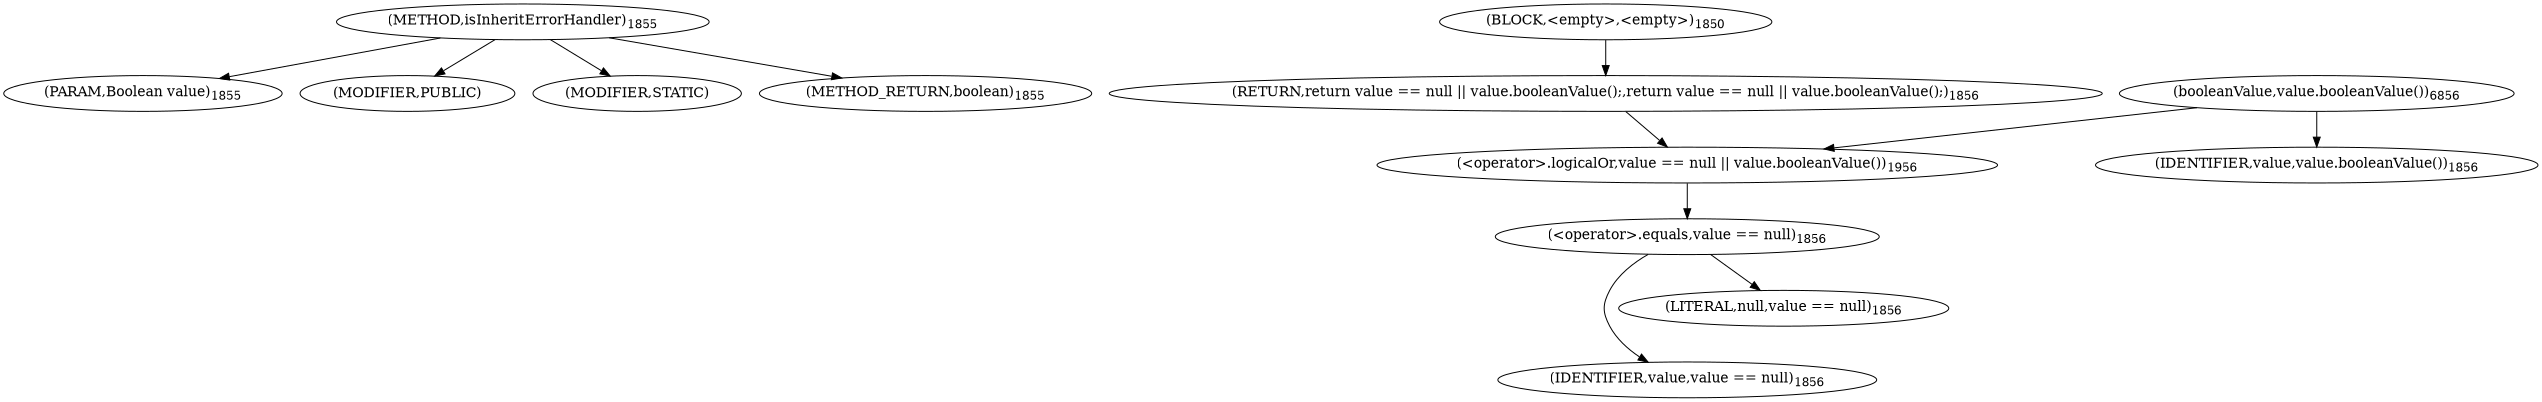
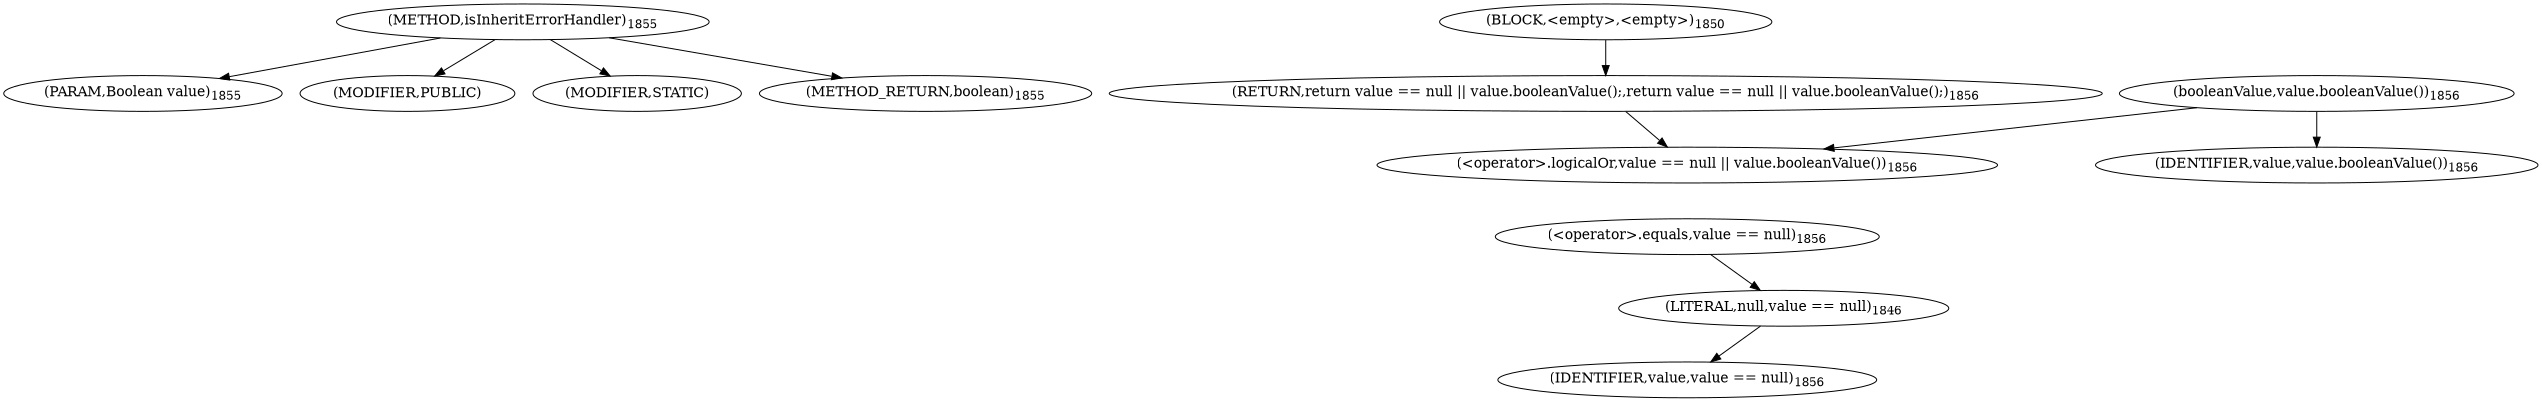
(2445, 92) -> (2445, 92)
(1903, 164) -> (1903, 164)
(1687, 196) -> none
(1605, 303) -> (1740, 341)
(1887, 307) -> (1887, 307)
